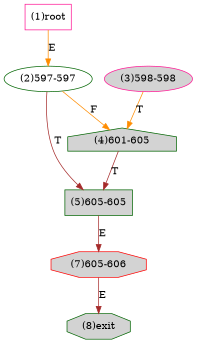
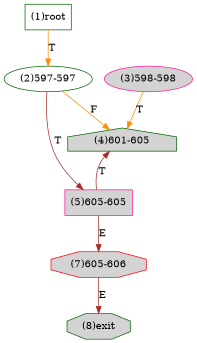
(48, 17) -> (48, 17)
(52, 48) -> (52, 48)
(112, 167) -> (97, 172)
(99, 203) -> (99, 203)
